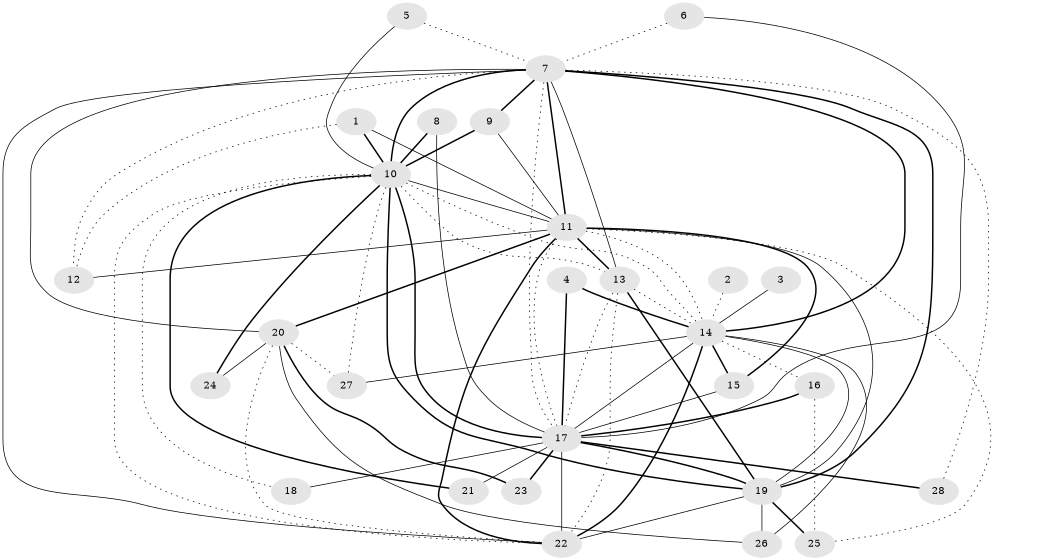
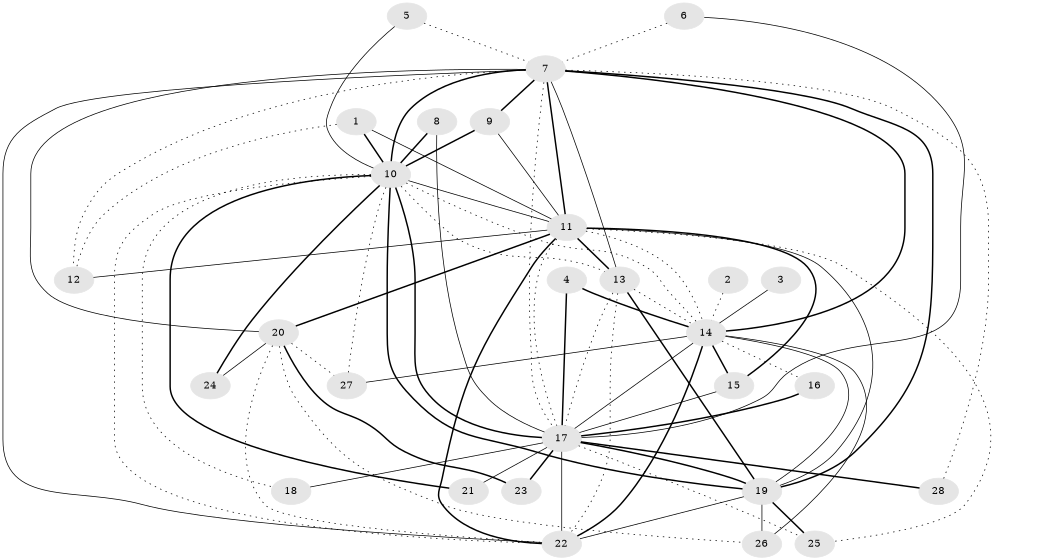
(815, 462) -> (689, 489)
(472, 513) -> (472, 513)
